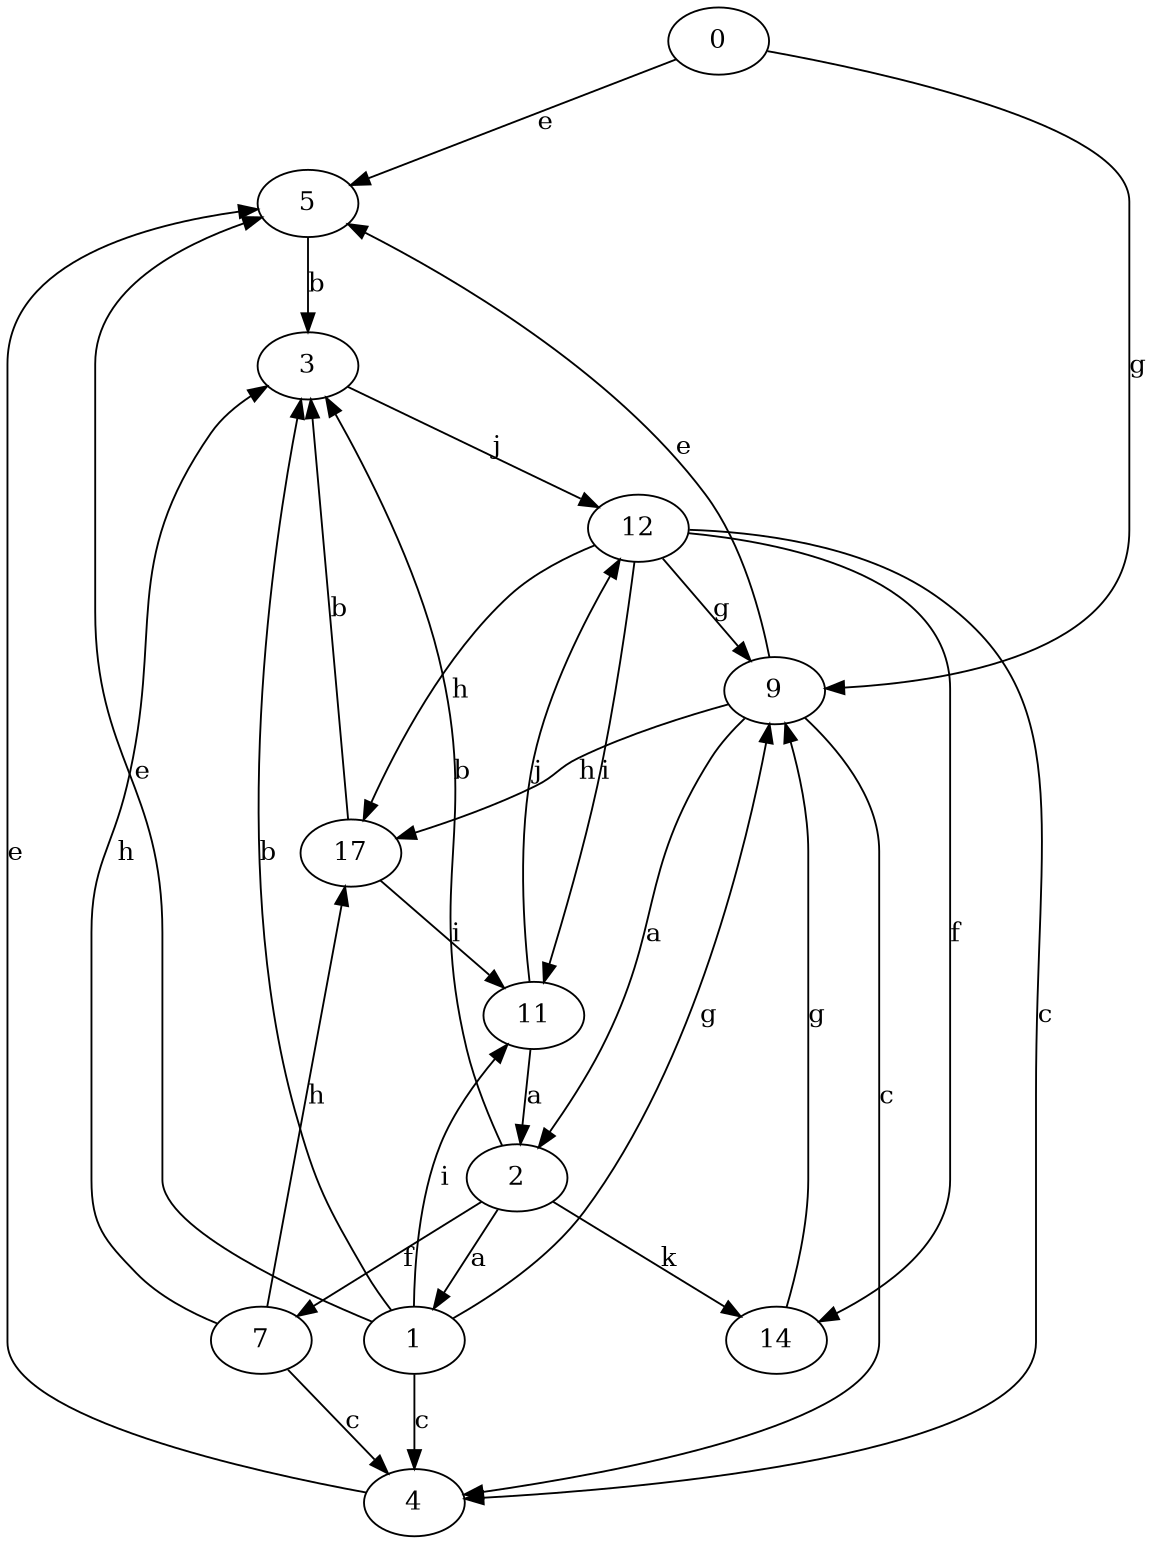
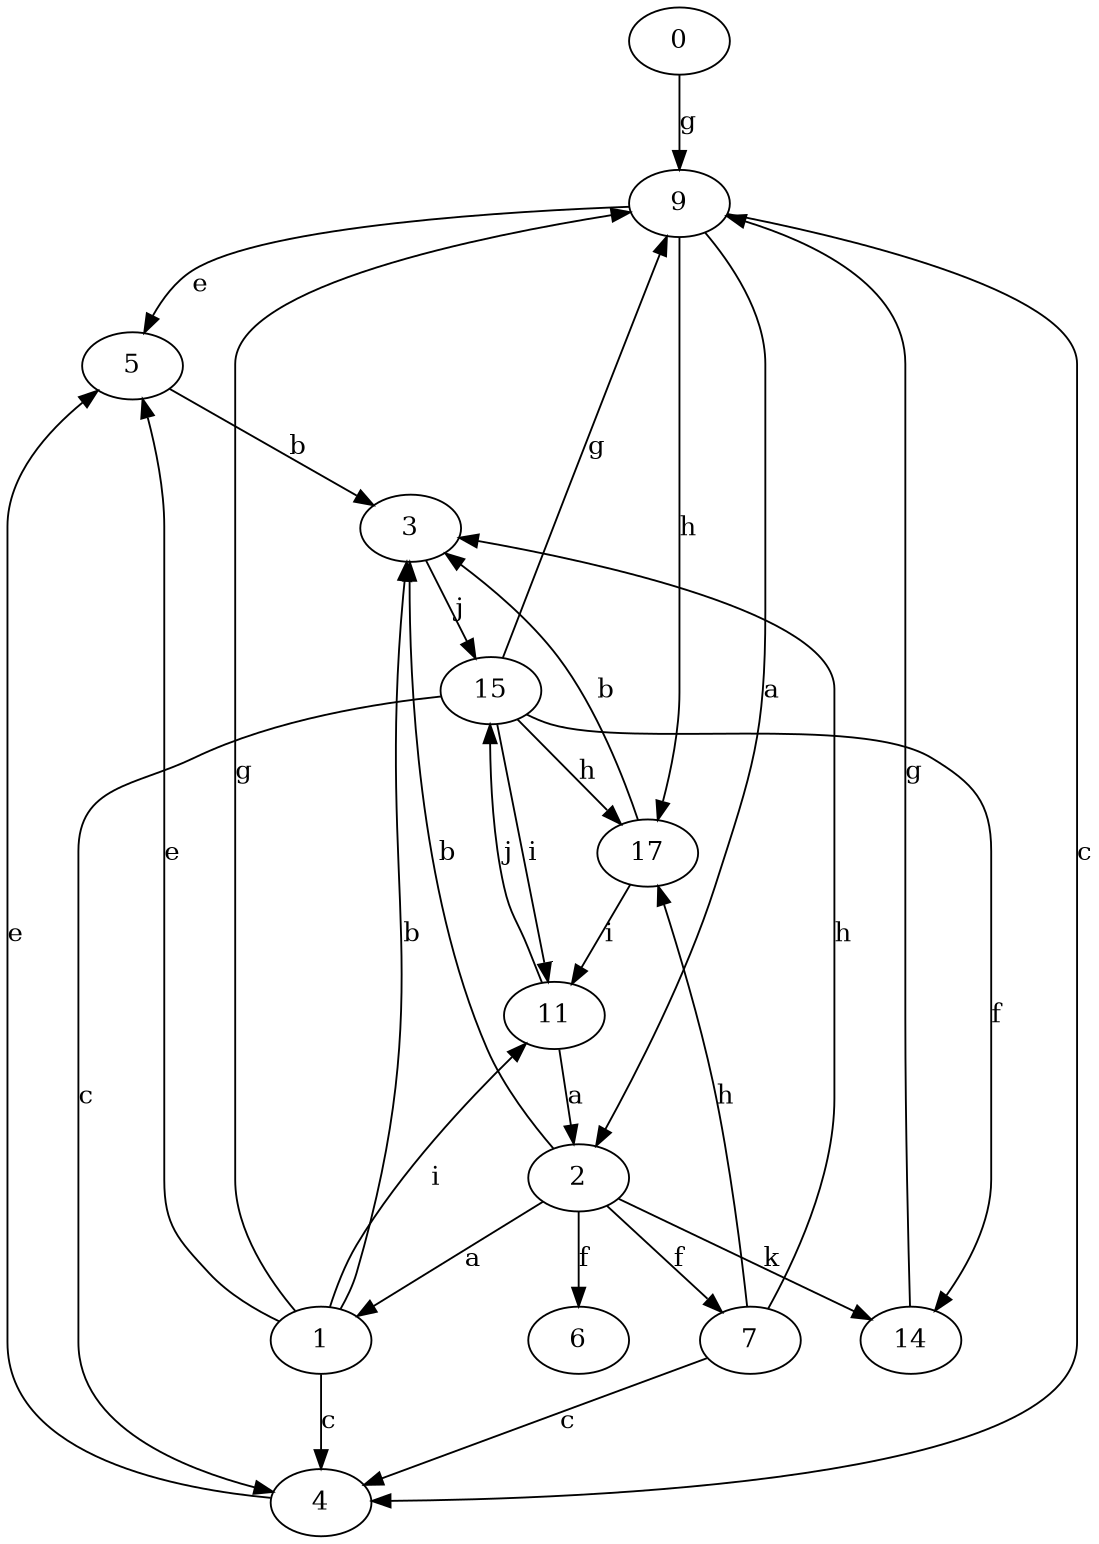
(522, 119) -> none
(638, 528) -> (491, 691)
none -> (579, 1340)
